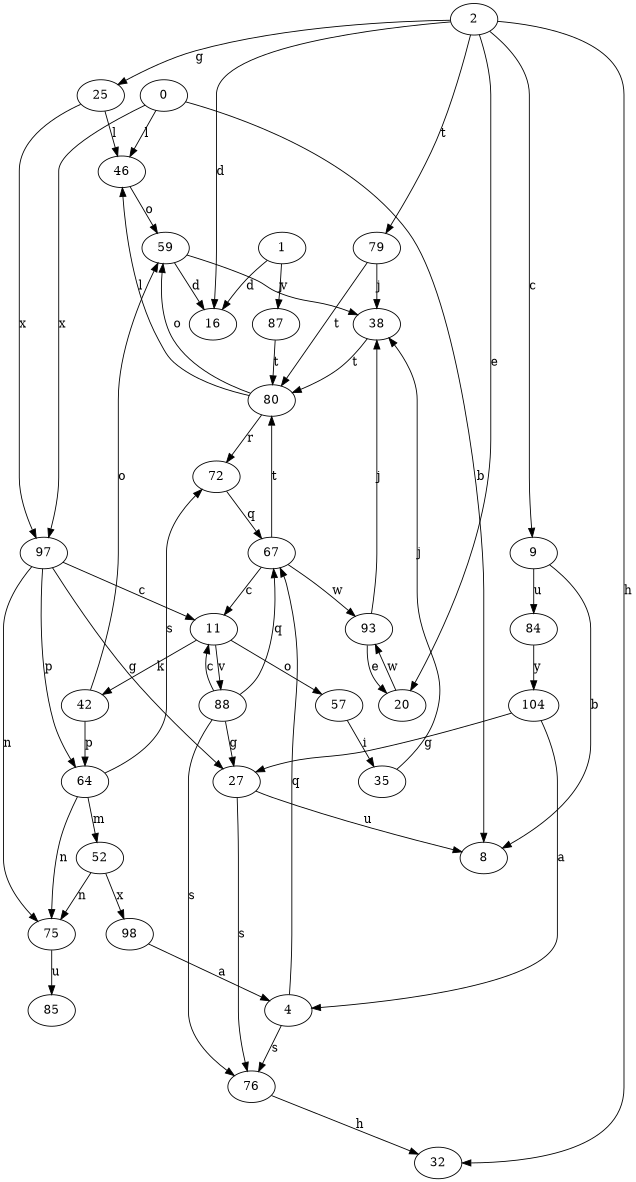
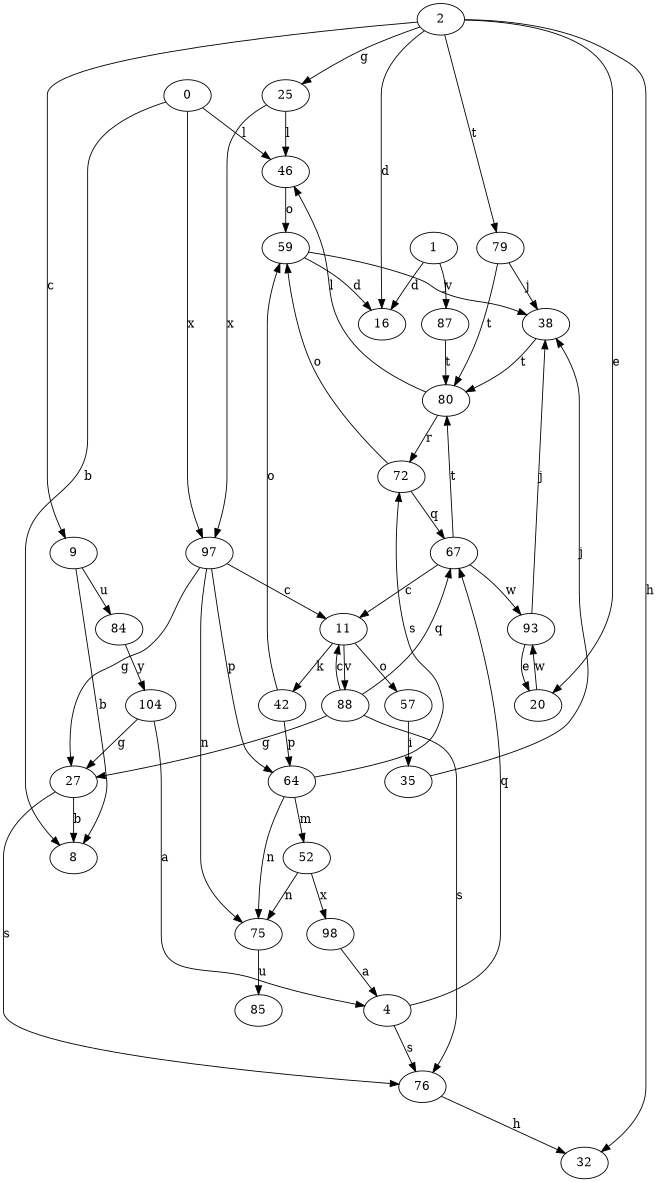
(181, 350) -> (319, 378)
(368, 820) -> (78, 820)
